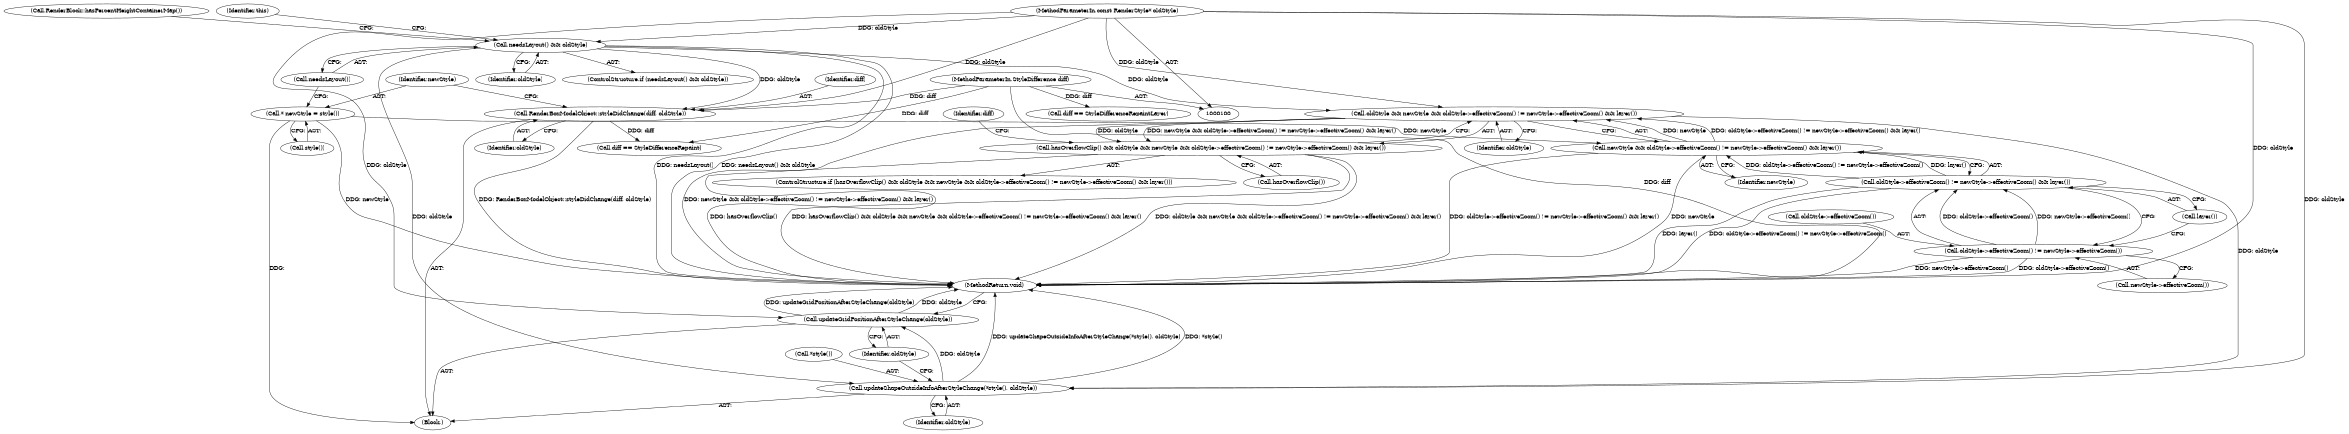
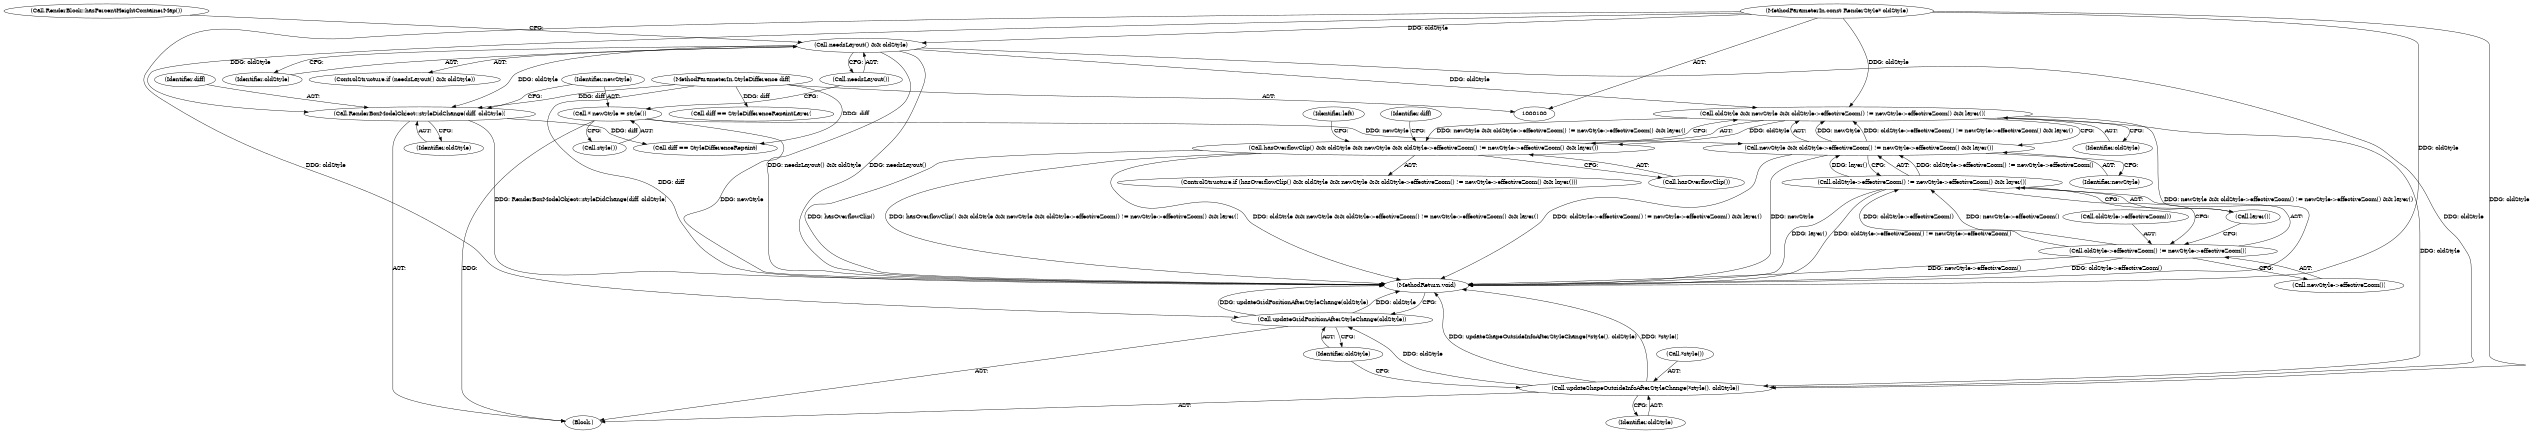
(248, 11) -> none
none -> (1334, 114)
